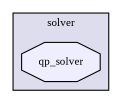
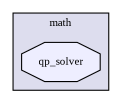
(61, 23) -> (61, 23)
